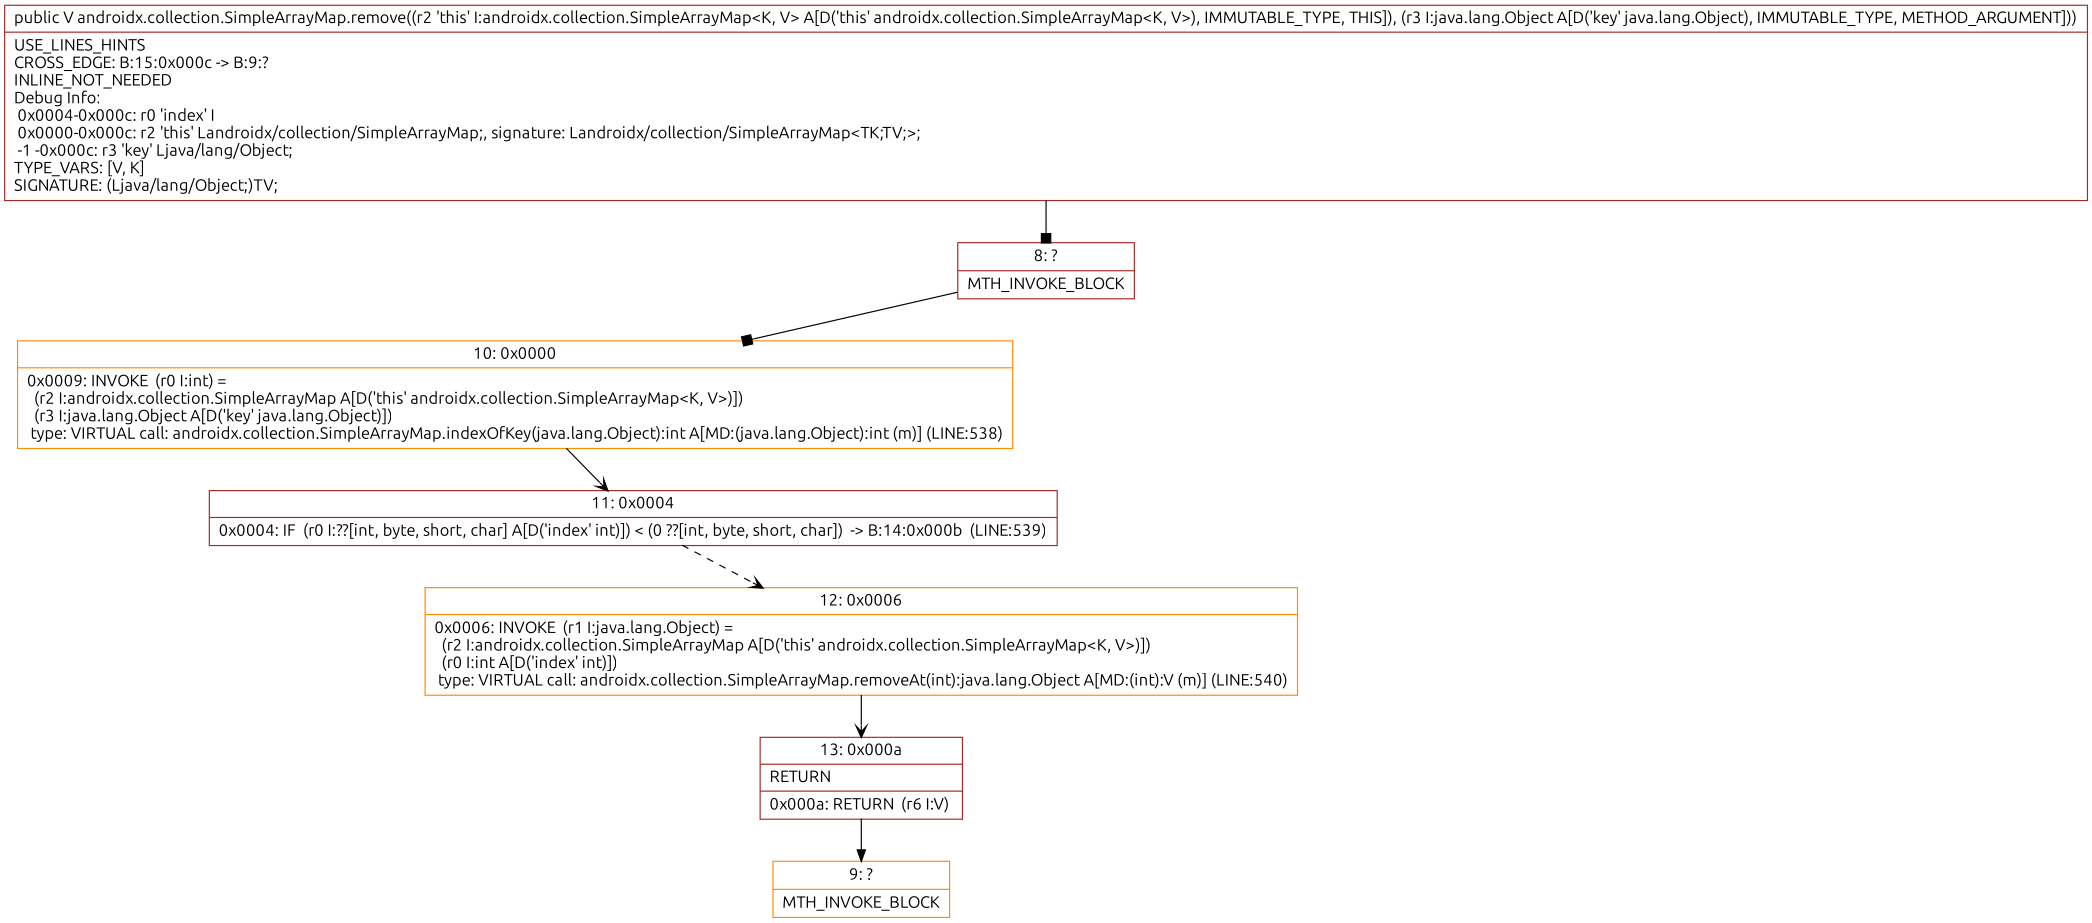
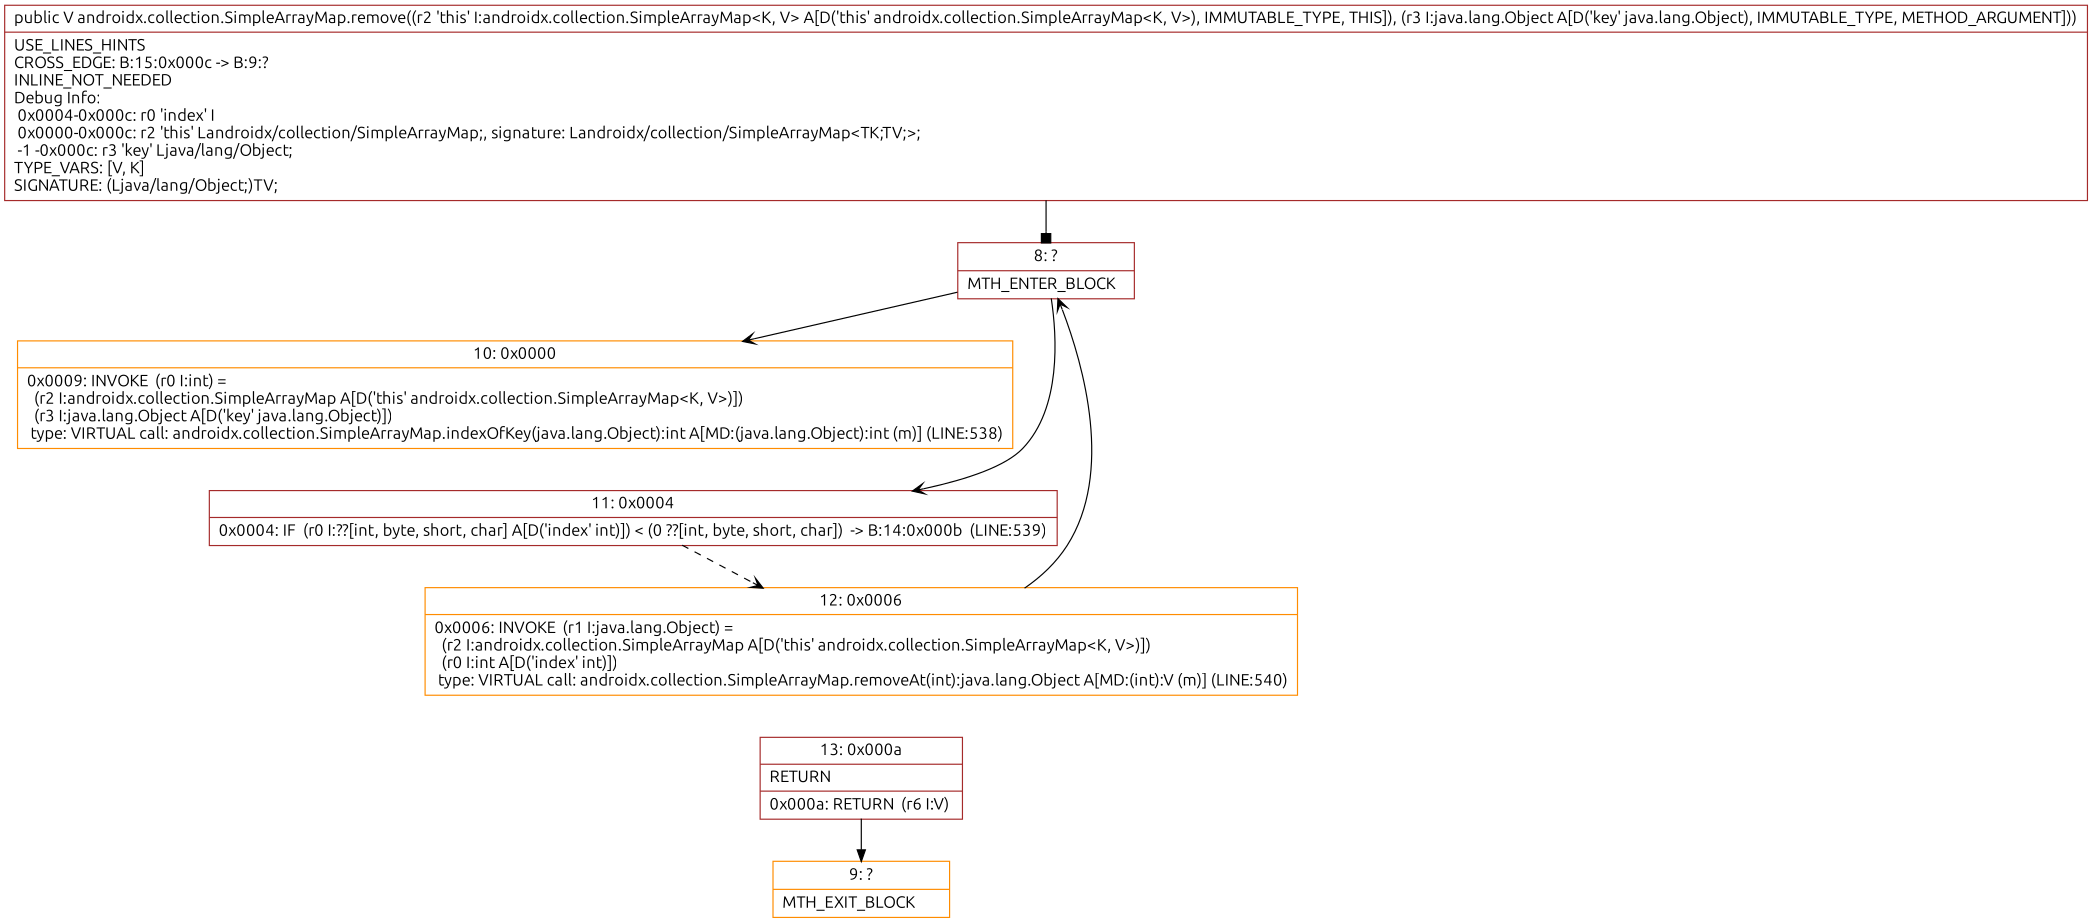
(1046, 284) -> (1041, 284)
(856, 315) -> (856, 315)
(583, 465) -> (1037, 428)
(861, 710) -> (1091, 458)
(861, 903) -> (849, 903)
